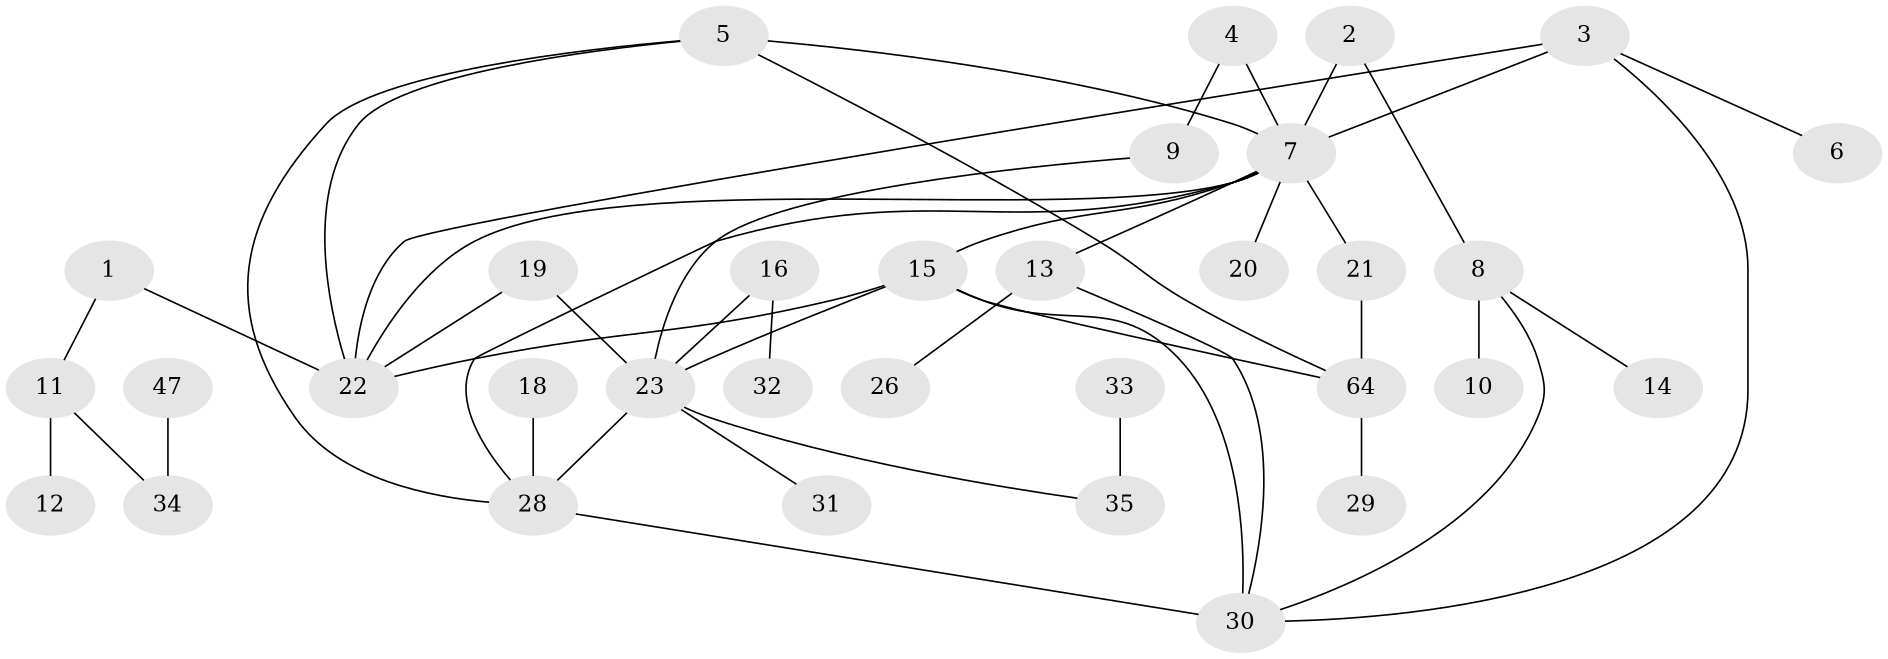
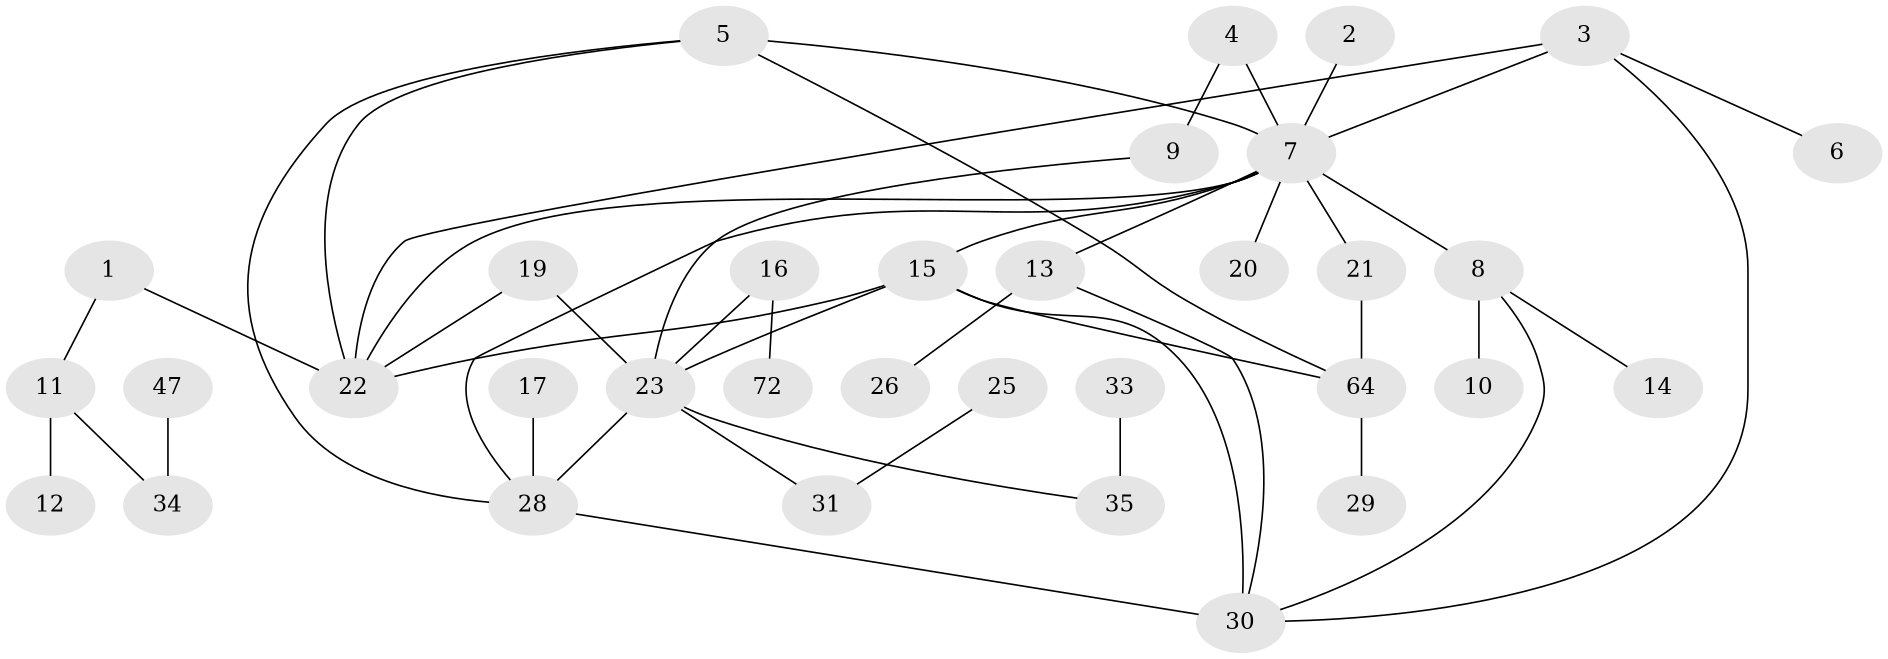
(1414, 153) -> (1385, 212)
(533, 388) -> (533, 388)
(768, 388) -> (768, 388)
none -> (1003, 388)
